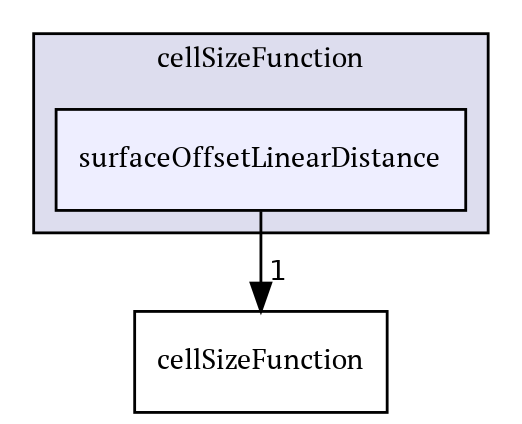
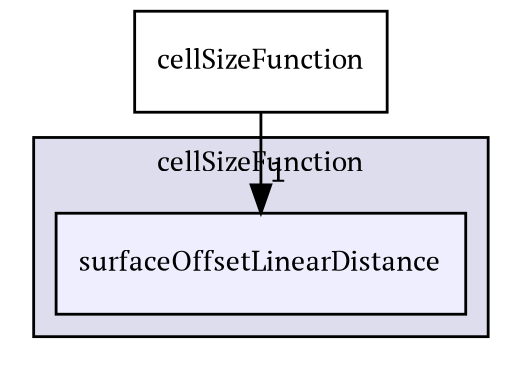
(261, 251) -> (261, 154)
